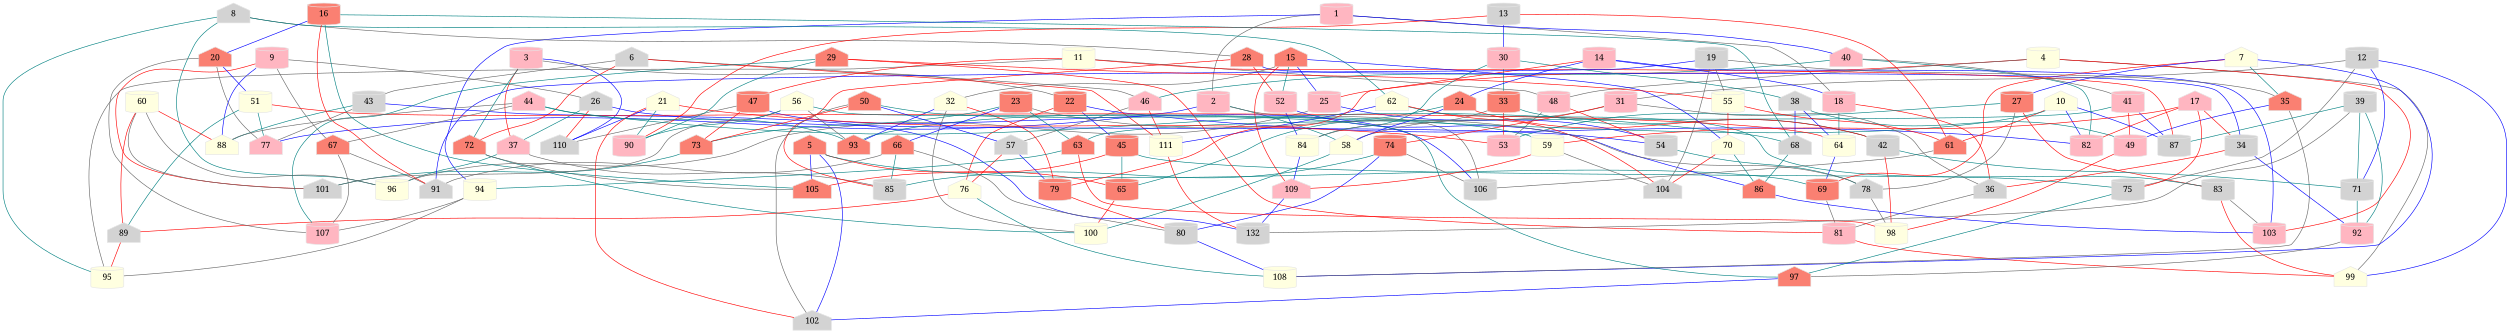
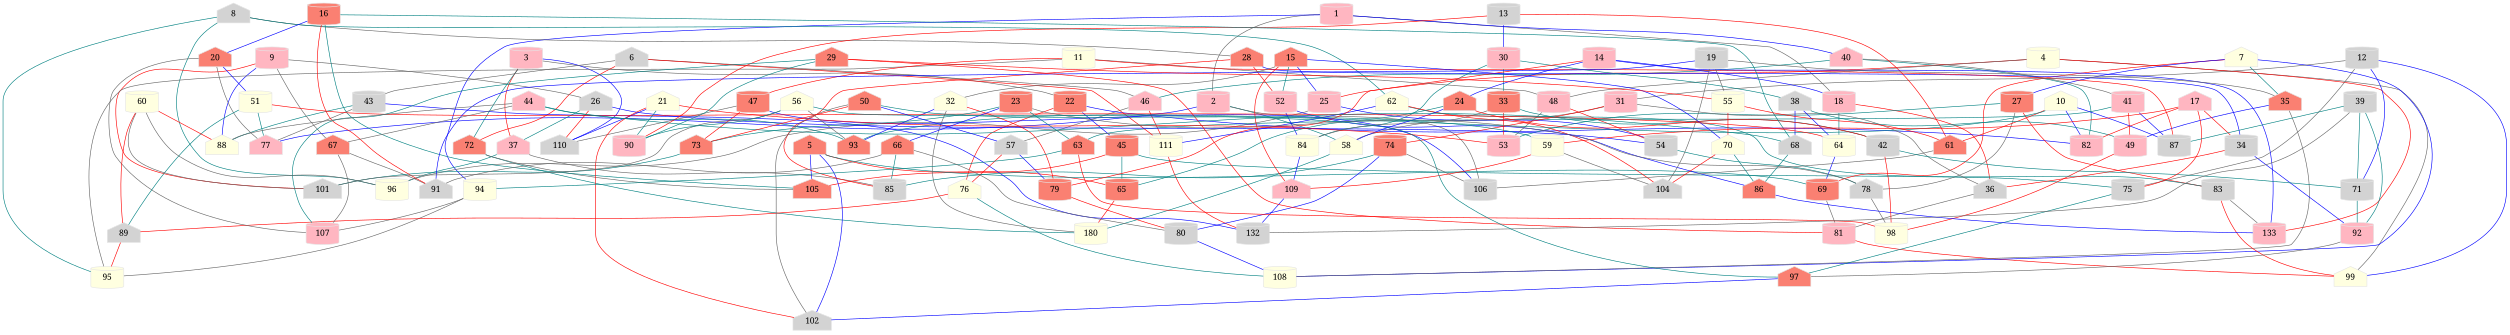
(1091, 234) -> (1091, 234)
(2269, 234) -> (2269, 234)
